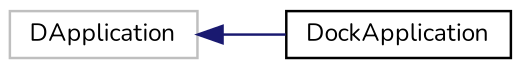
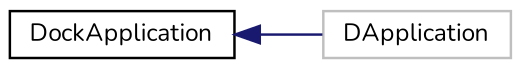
(254, 35) -> (291, 35)
